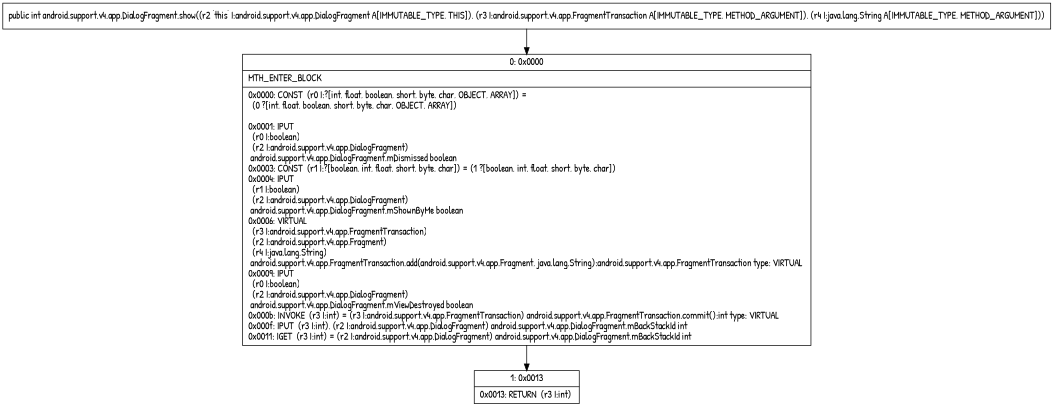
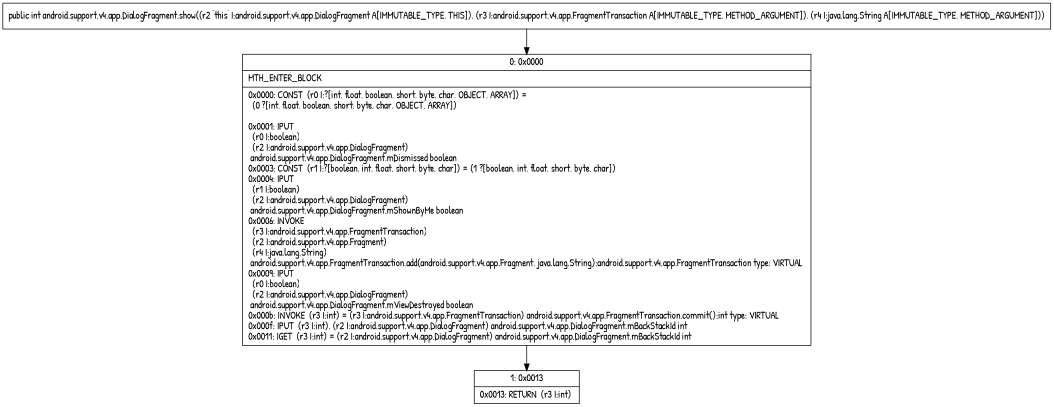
(280, 221) -> (279, 221)
